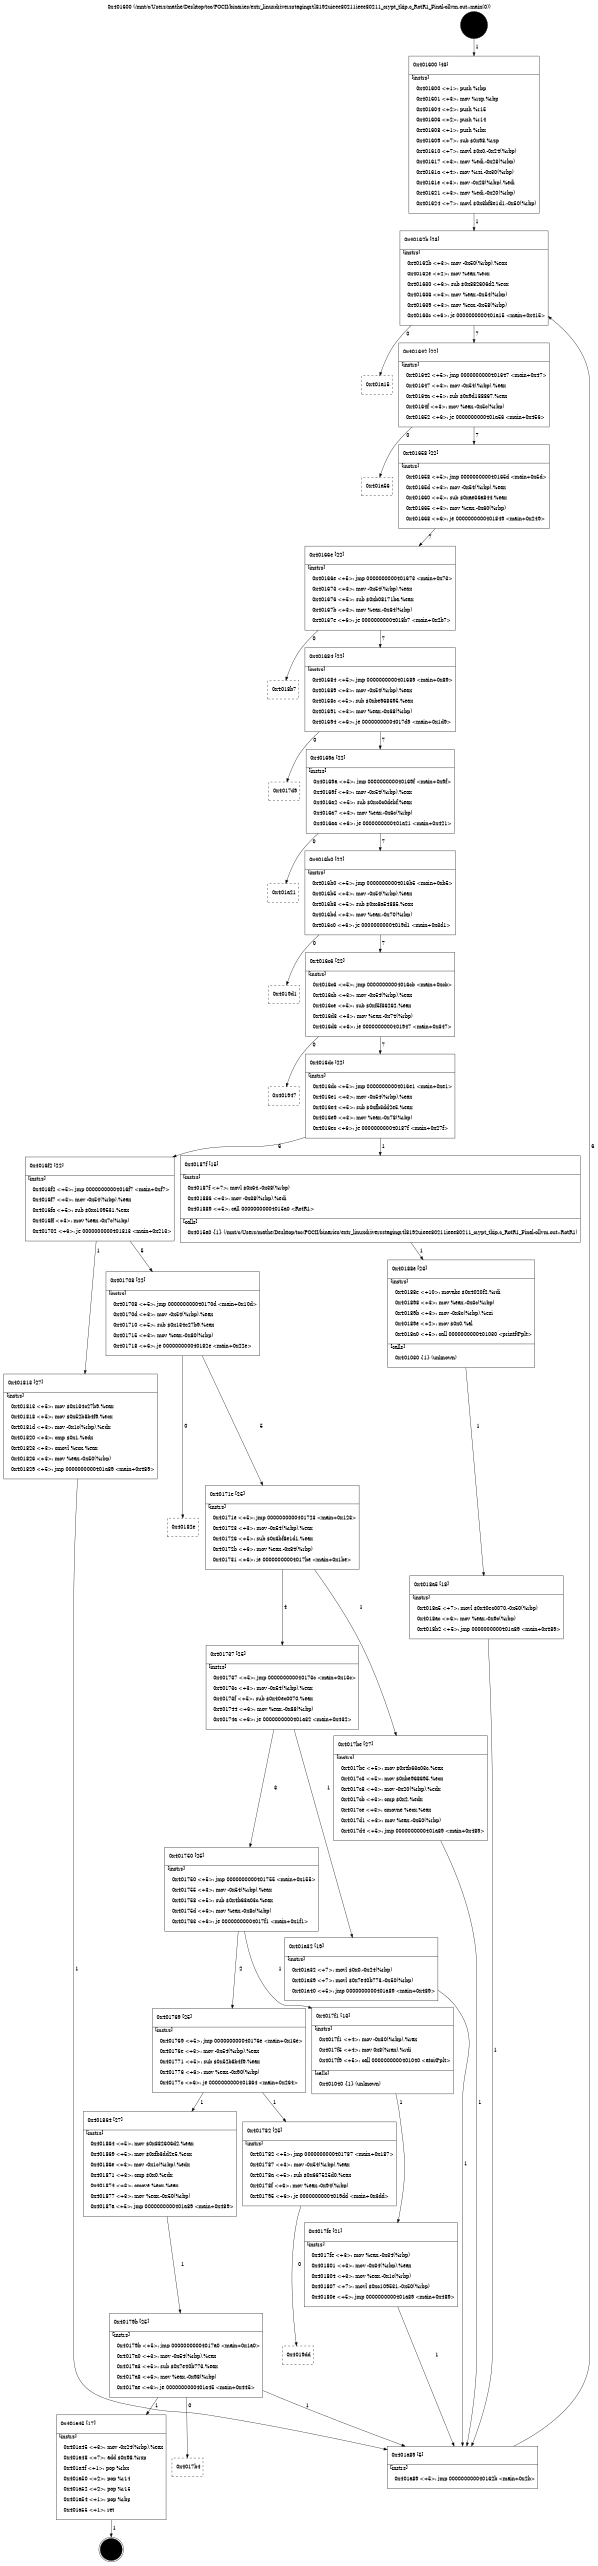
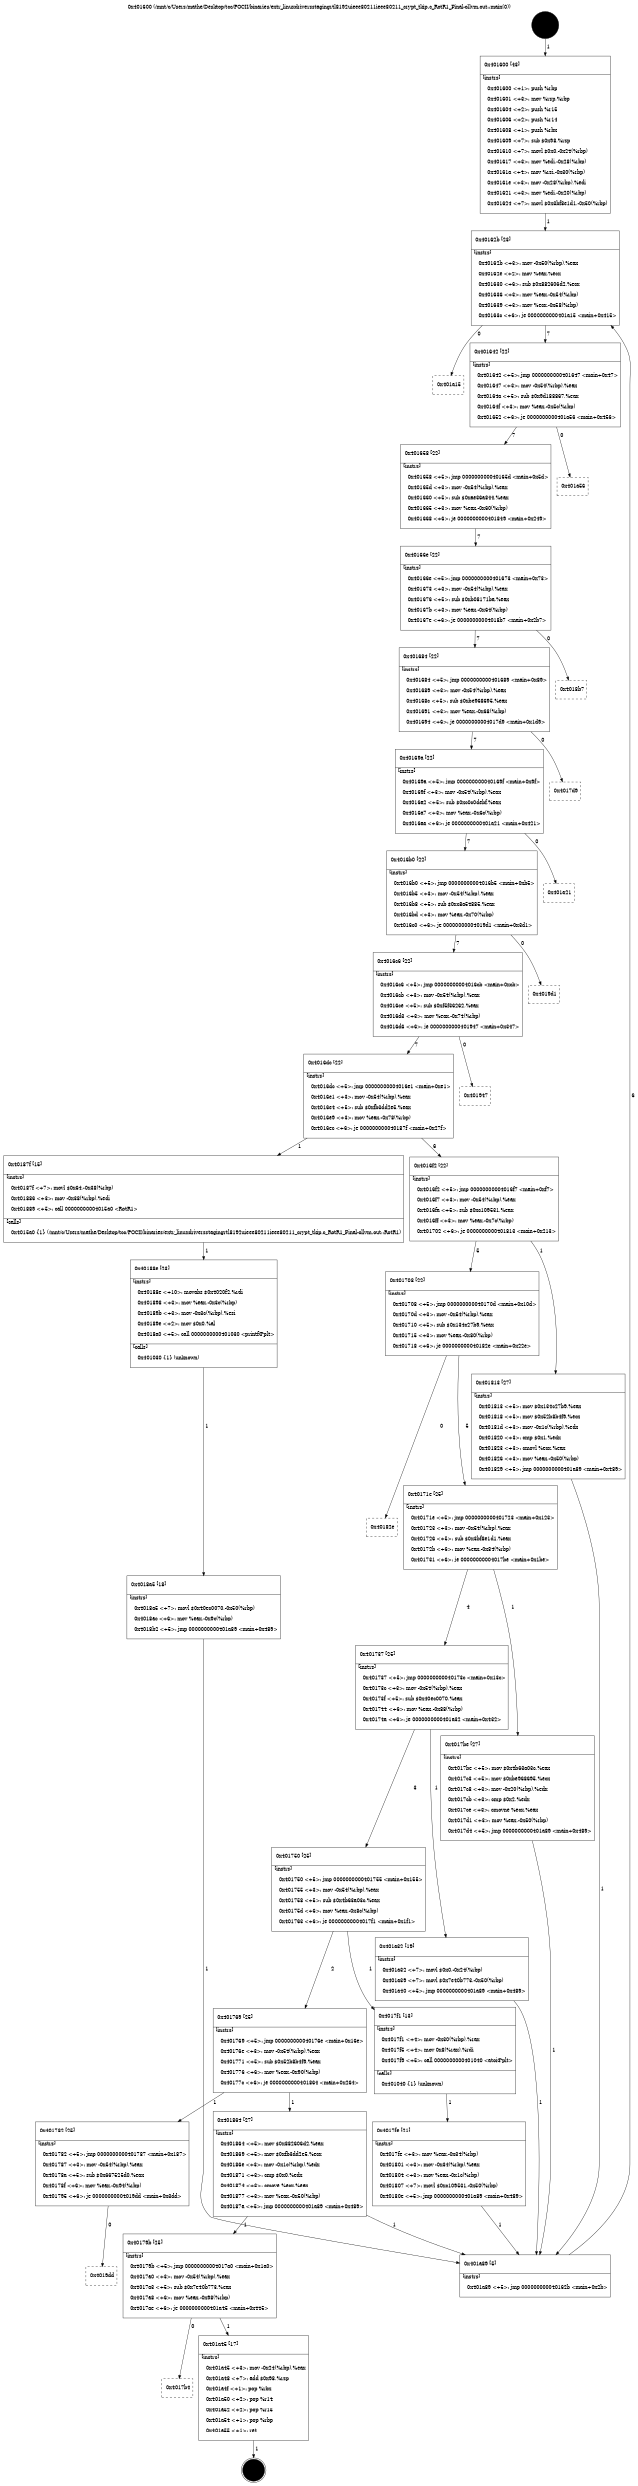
(332, 2419) -> (414, 2236)
